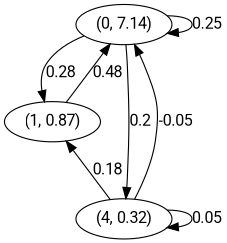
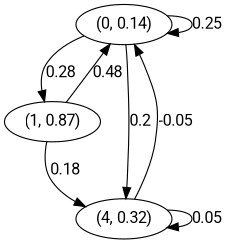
(124, 25) -> (124, 25)
(92, 175) -> (49, 177)
